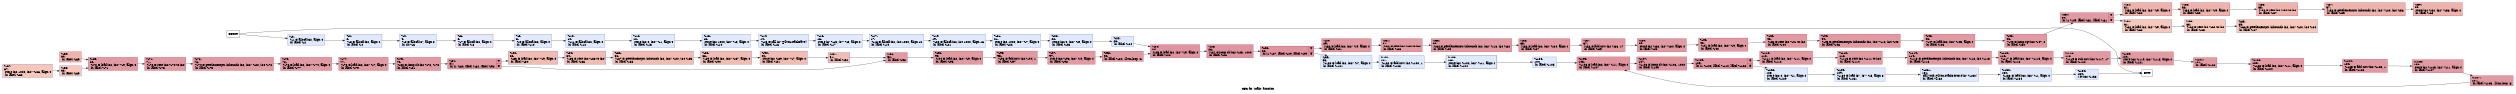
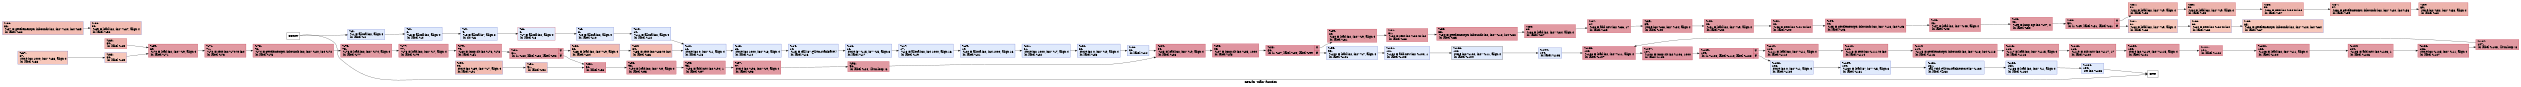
(608, 58) -> (677, 51)
(755, 58) -> none
